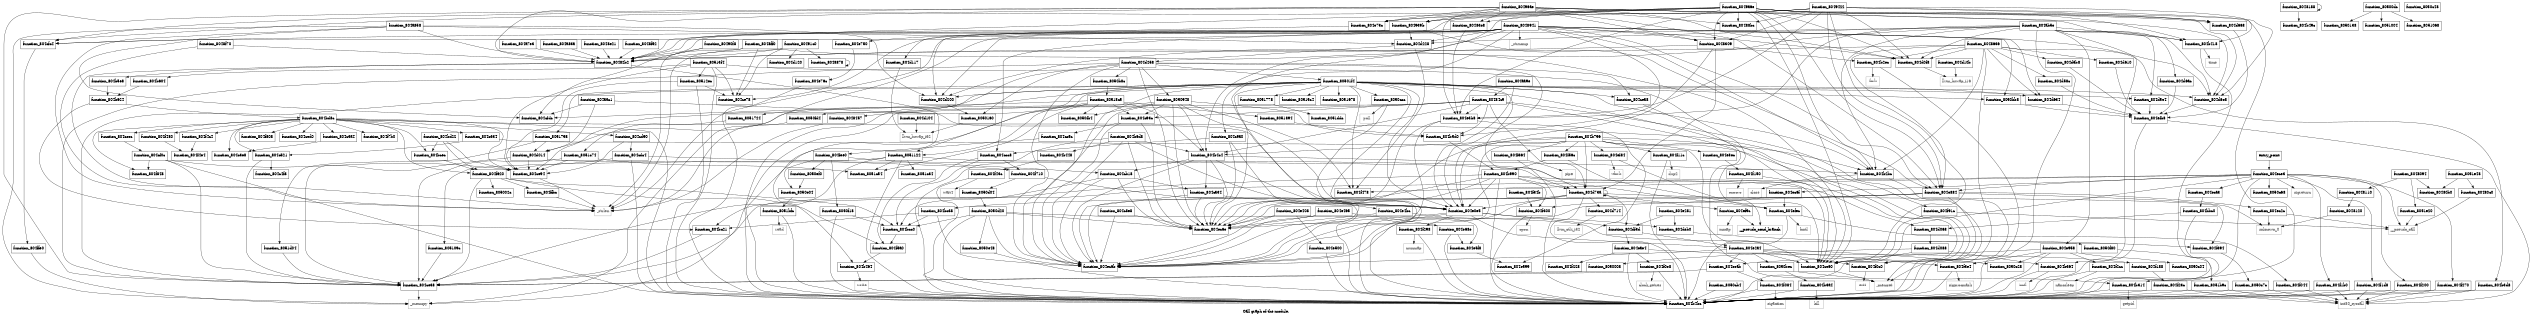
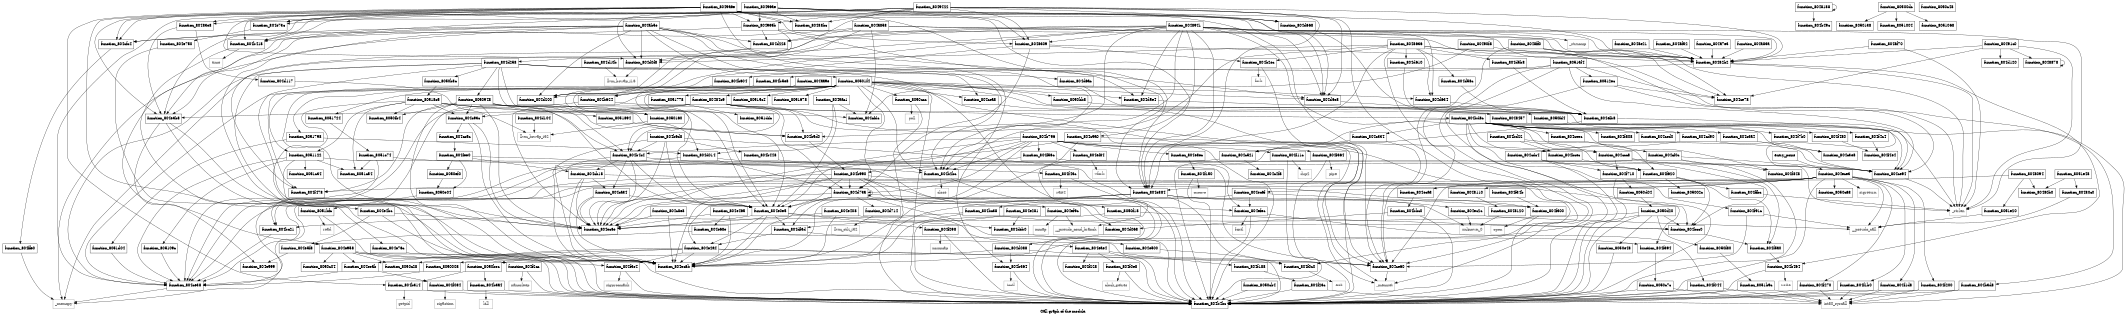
(1799, 33) -> (1159, 60)
none -> (948, 199)
(1760, 230) -> (1076, 230)
(1266, 301) -> (1501, 300)
